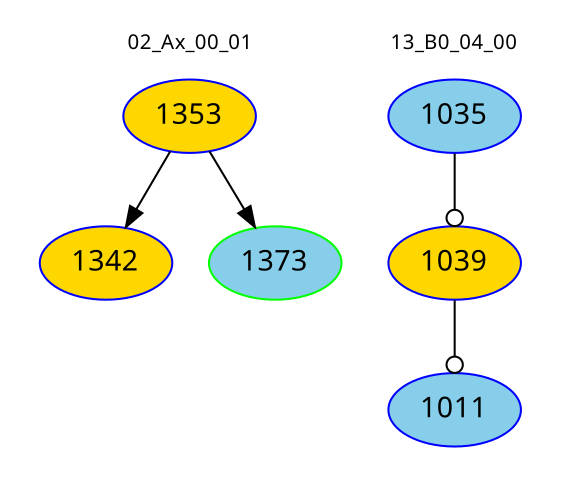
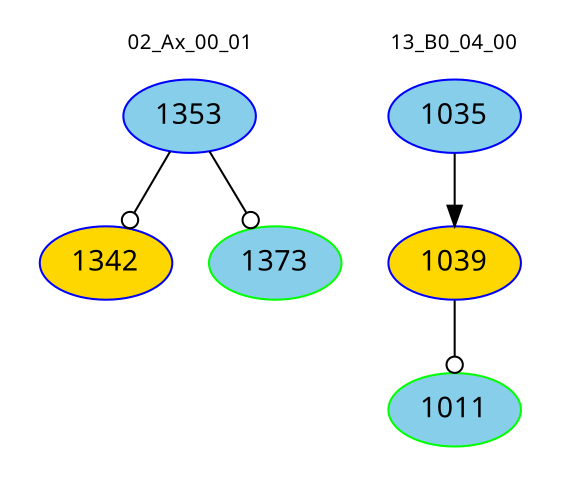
(190, 116) -> (190, 116)
(153, 180) -> (152, 182)
(227, 180) -> (228, 182)
(455, 182) -> (455, 180)
(455, 410) -> (455, 410)
